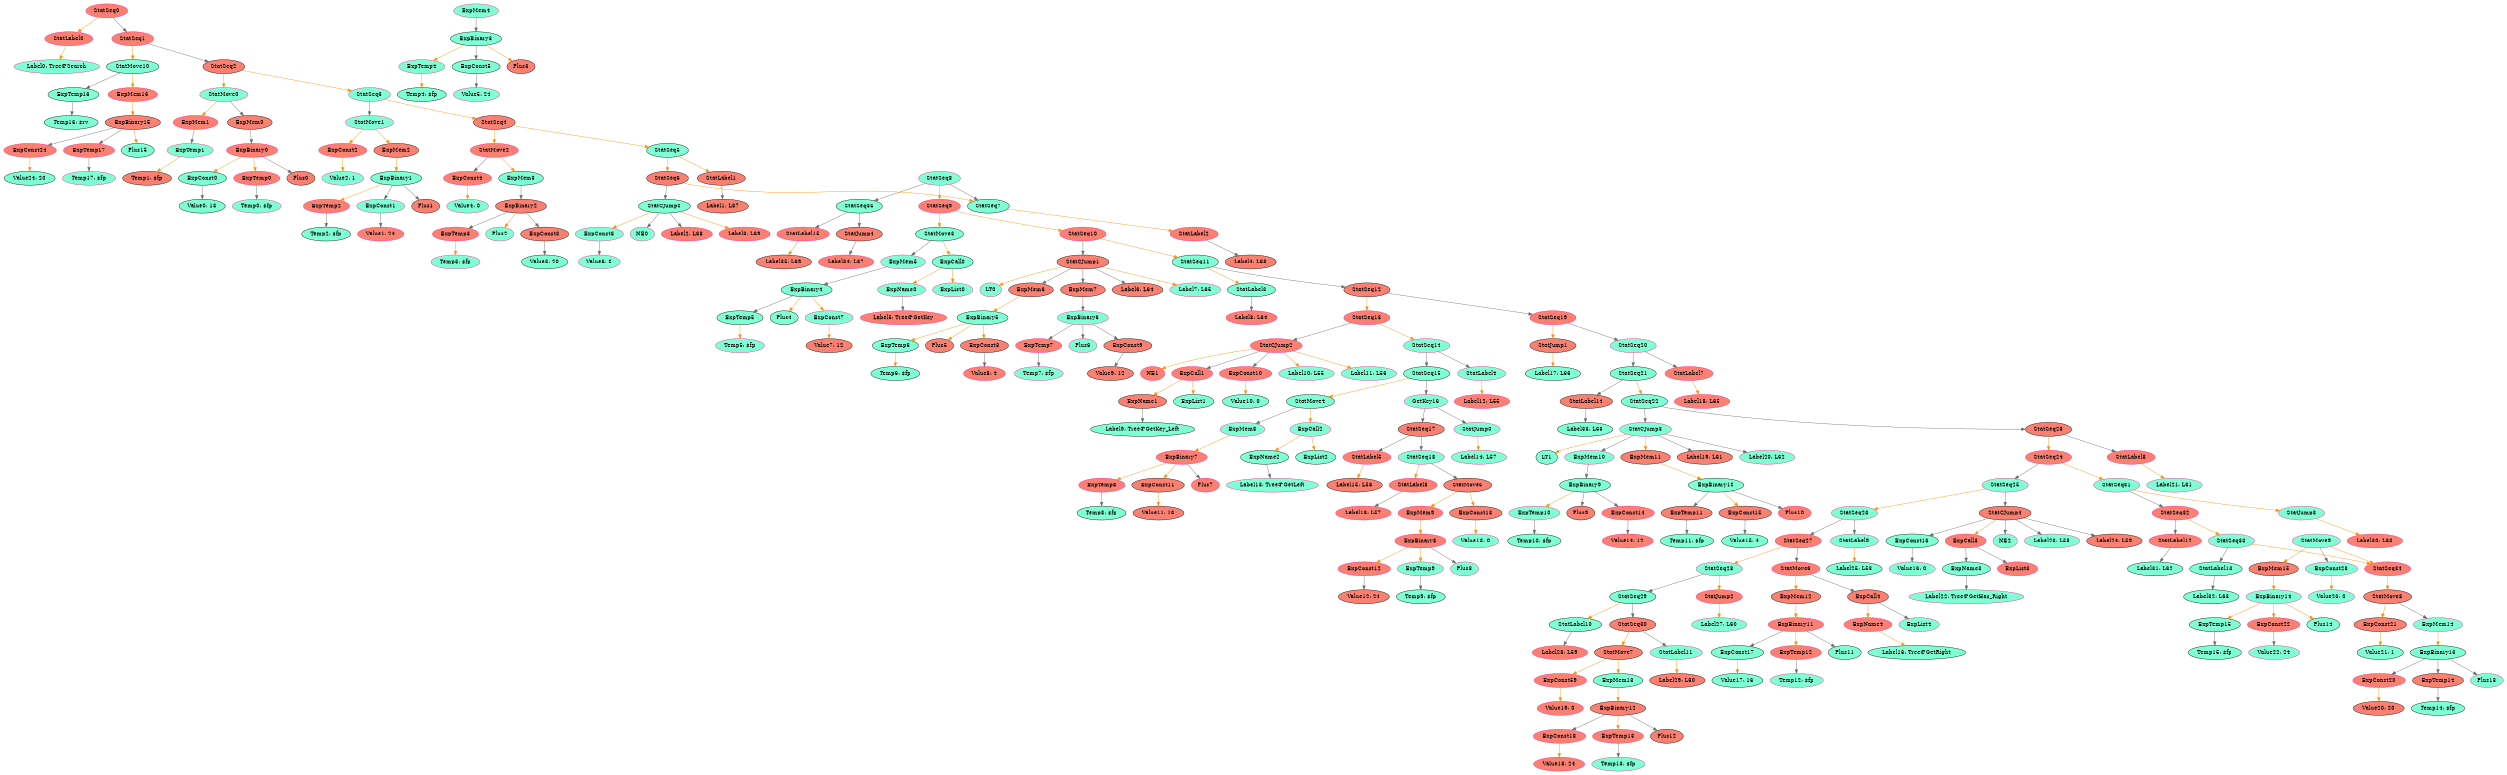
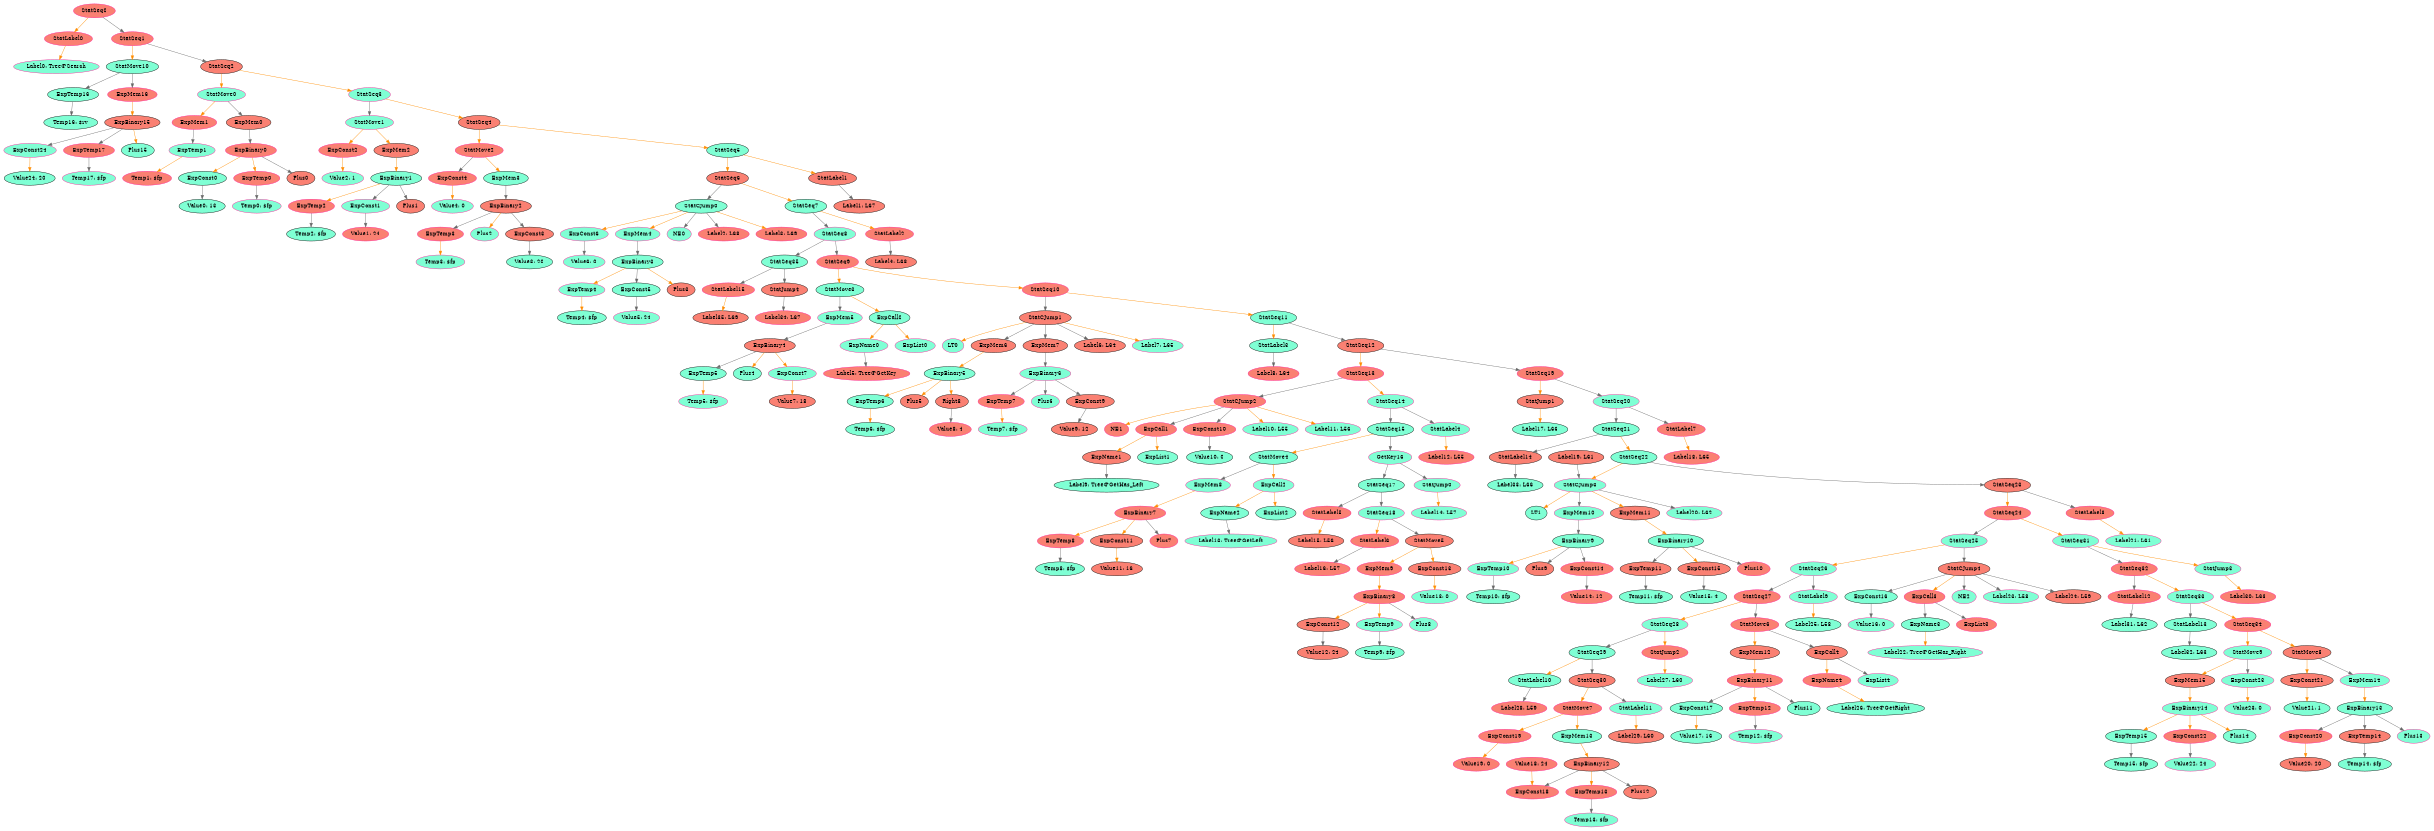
(133, 79) -> (132, 79)
(30, 150) -> (30, 150)
(147, 178) -> (147, 178)
(940, 190) -> (836, 246)
(962, 191) -> (819, 219)
none -> (671, 219)
(807, 290) -> (770, 346)
(829, 346) -> (792, 401)
(984, 346) -> (952, 401)
(1039, 358) -> (1002, 414)
(1246, 386) -> (1210, 441)
(1645, 413) -> (1609, 470)
(1143, 429) -> (1107, 485)
(1421, 429) -> (1381, 485)
(1673, 442) -> (1578, 469)
(2350, 554) -> (2248, 637)
(1364, 569) -> (1323, 625)
(1966, 581) -> (1925, 637)
(1618, 653) -> (1578, 708)
(1917, 653) -> (1876, 708)
(1560, 680) -> (1505, 736)
(1559, 748) -> (1532, 776)
